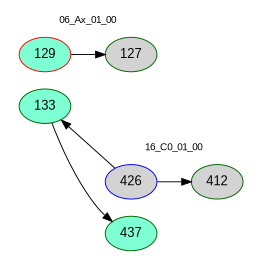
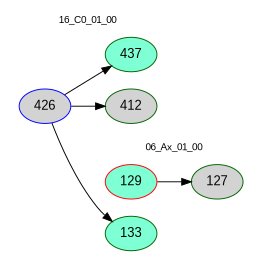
(74, 172) -> (84, 83)
